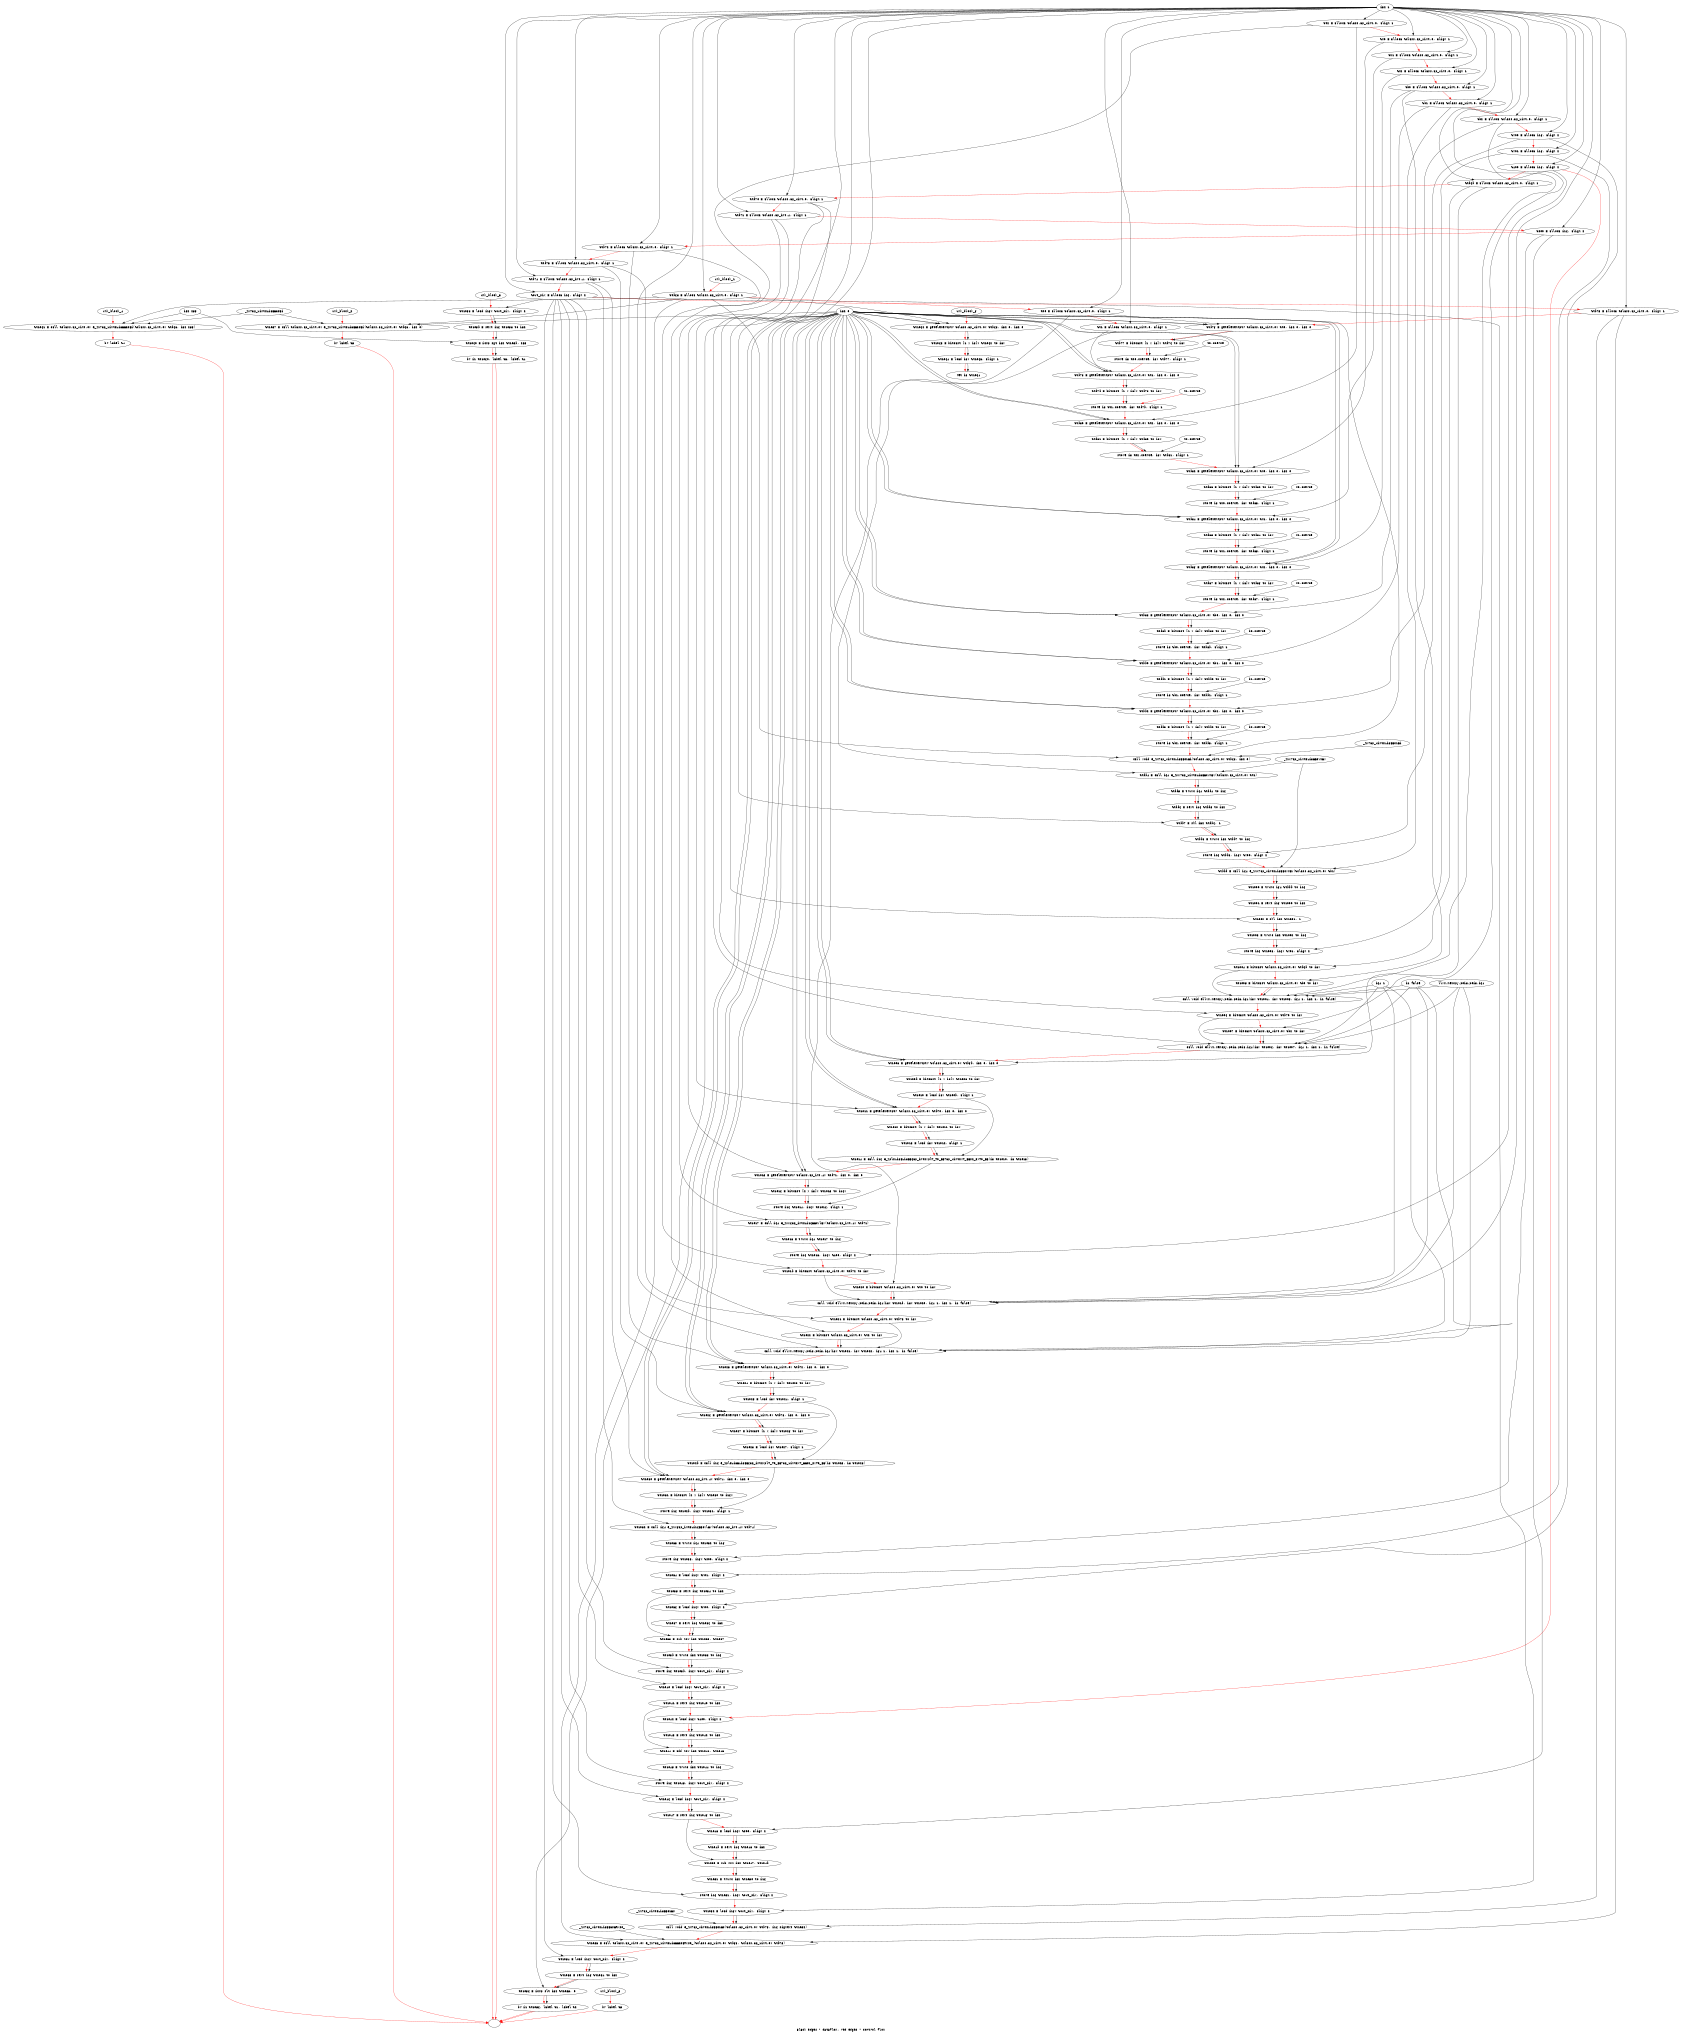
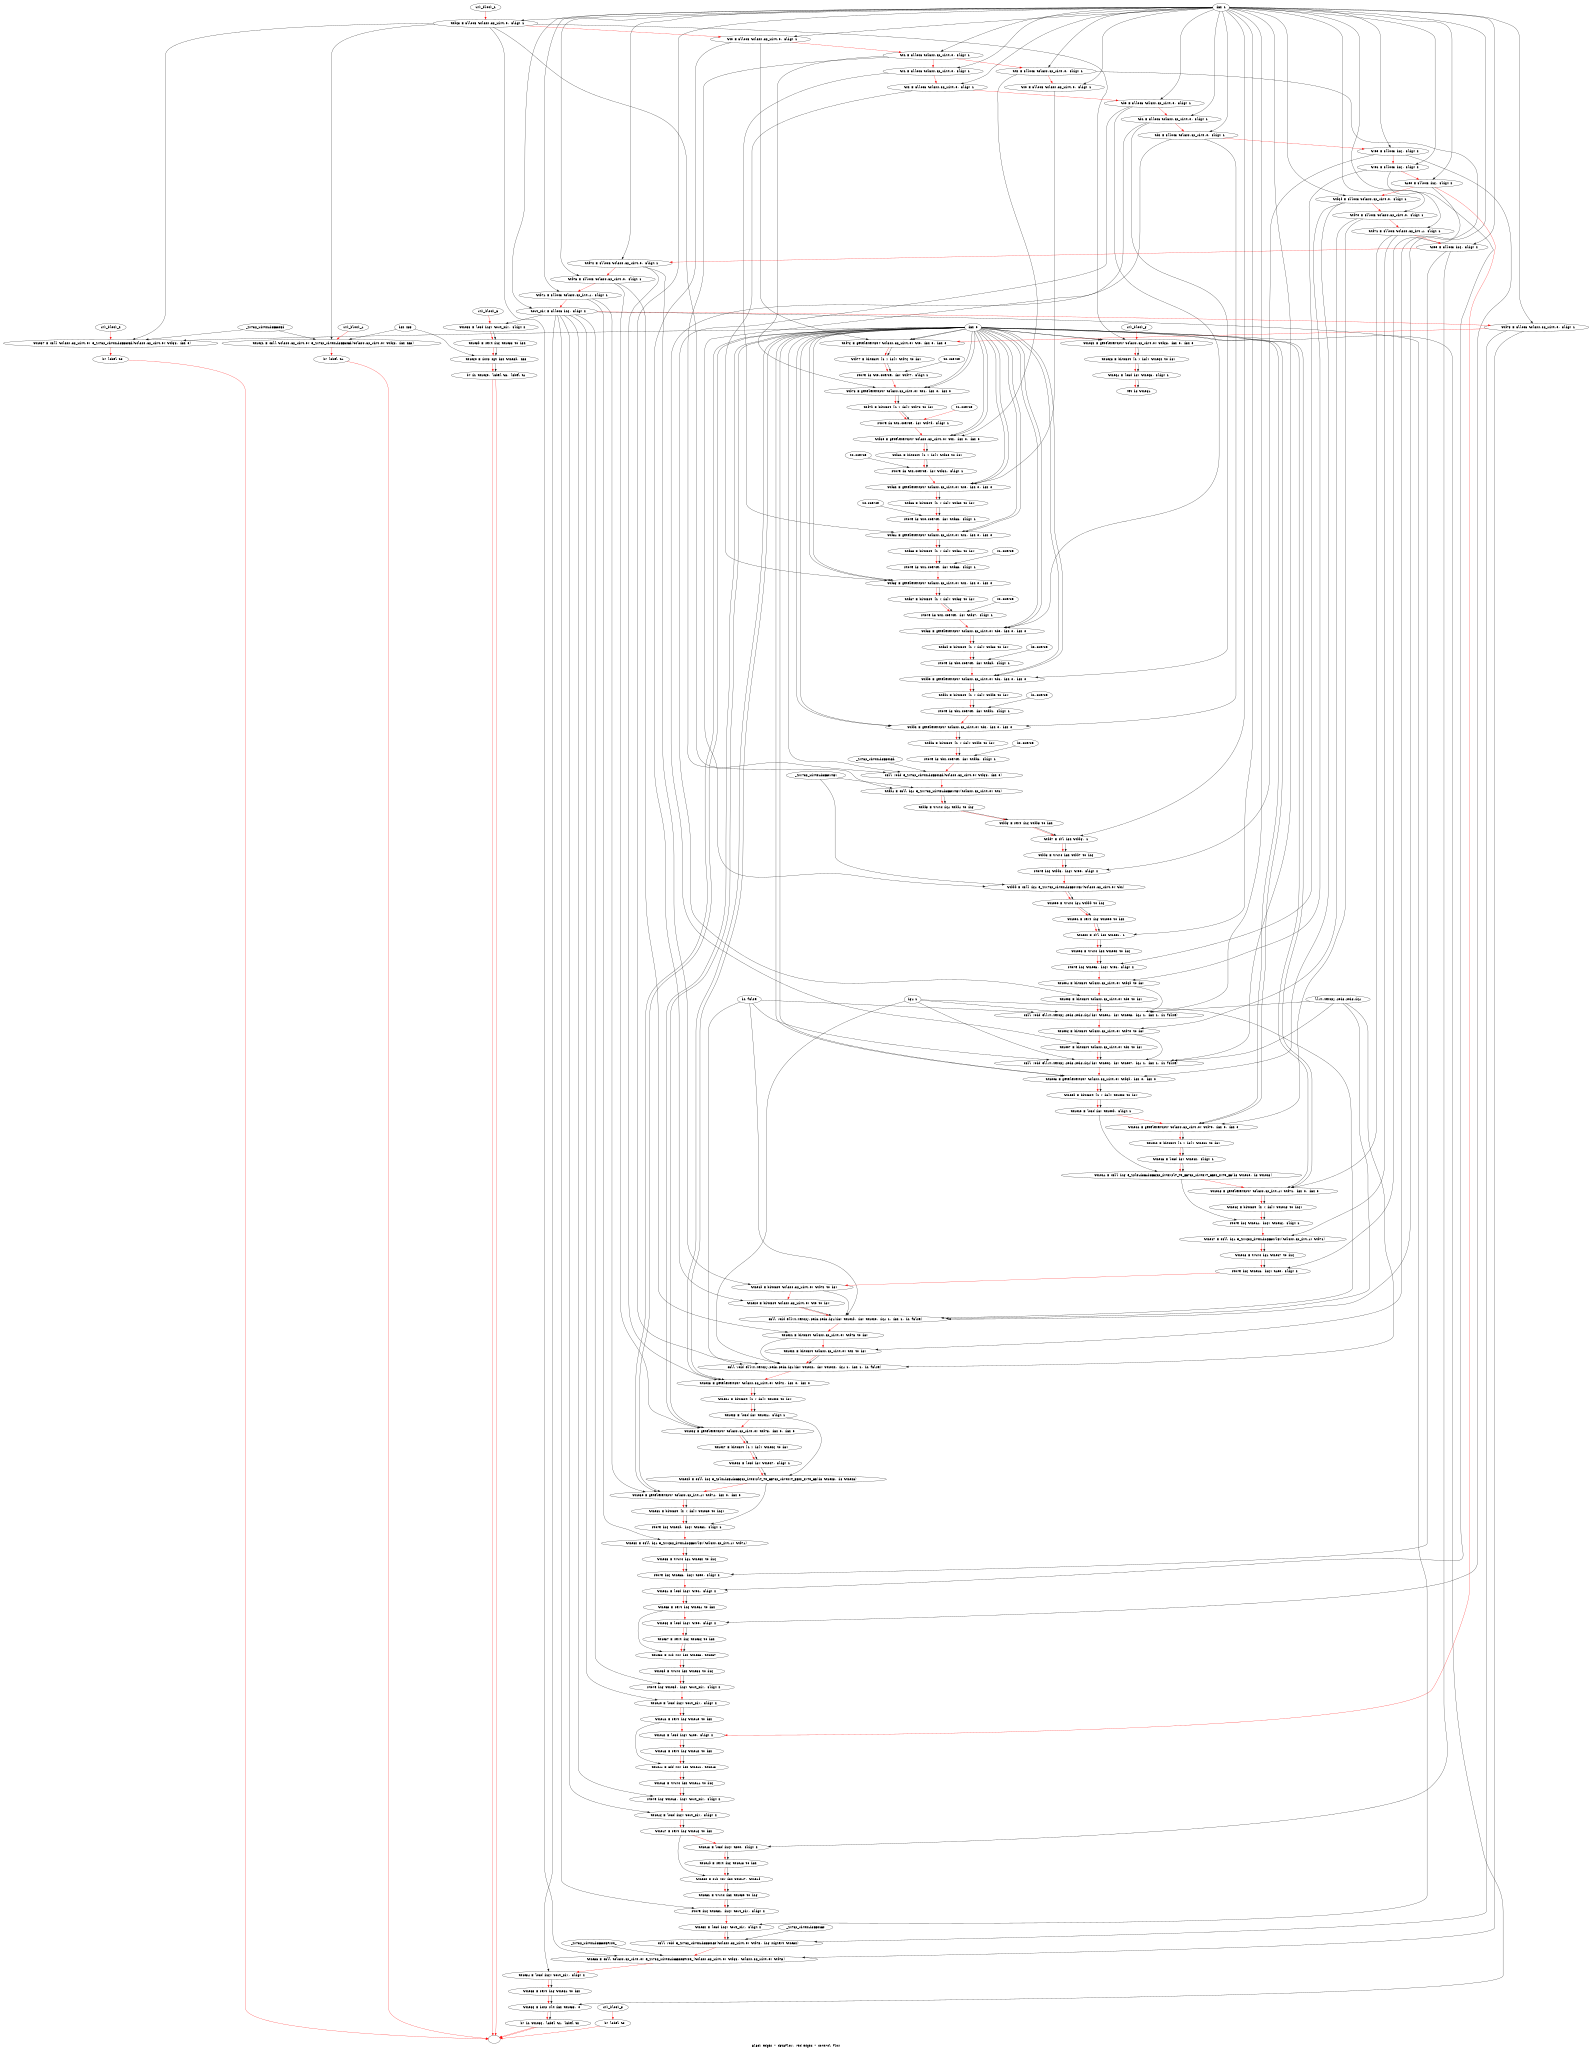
(1417, 46) -> (933, 62)
none -> (988, 63)
